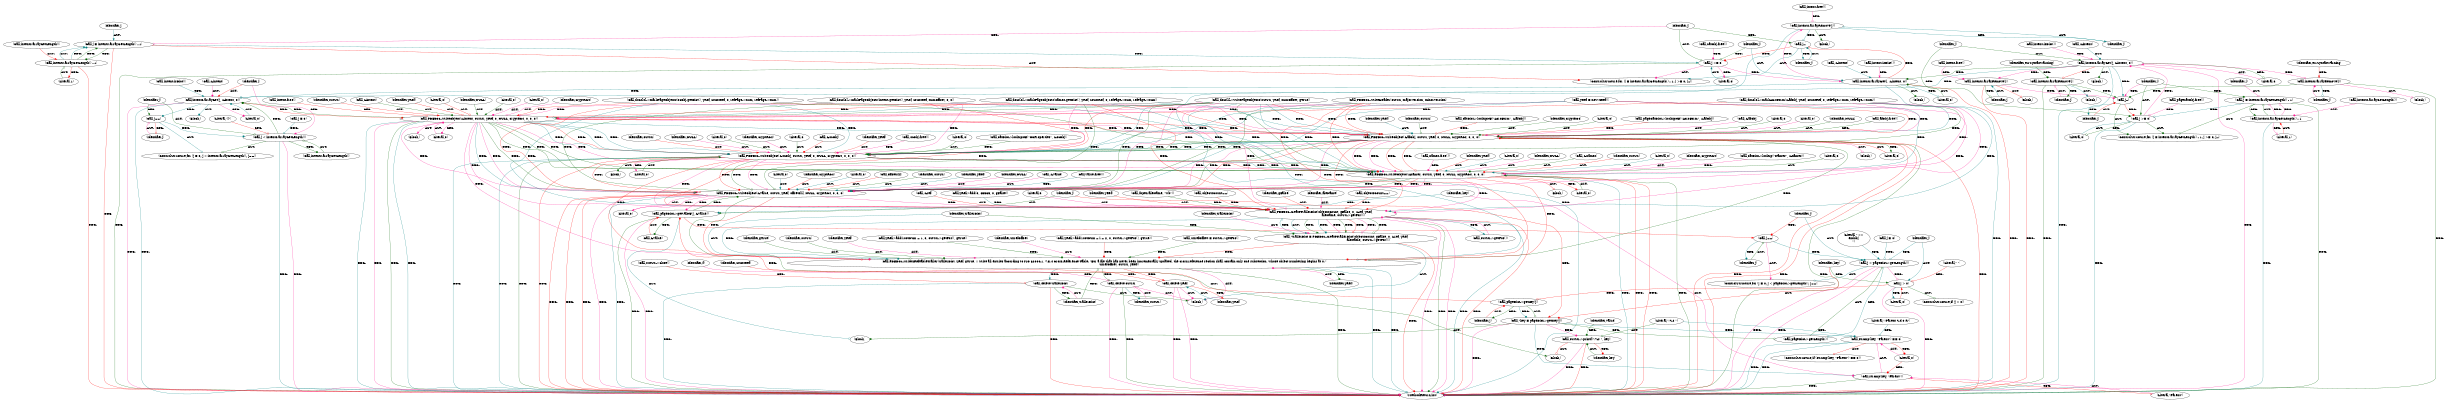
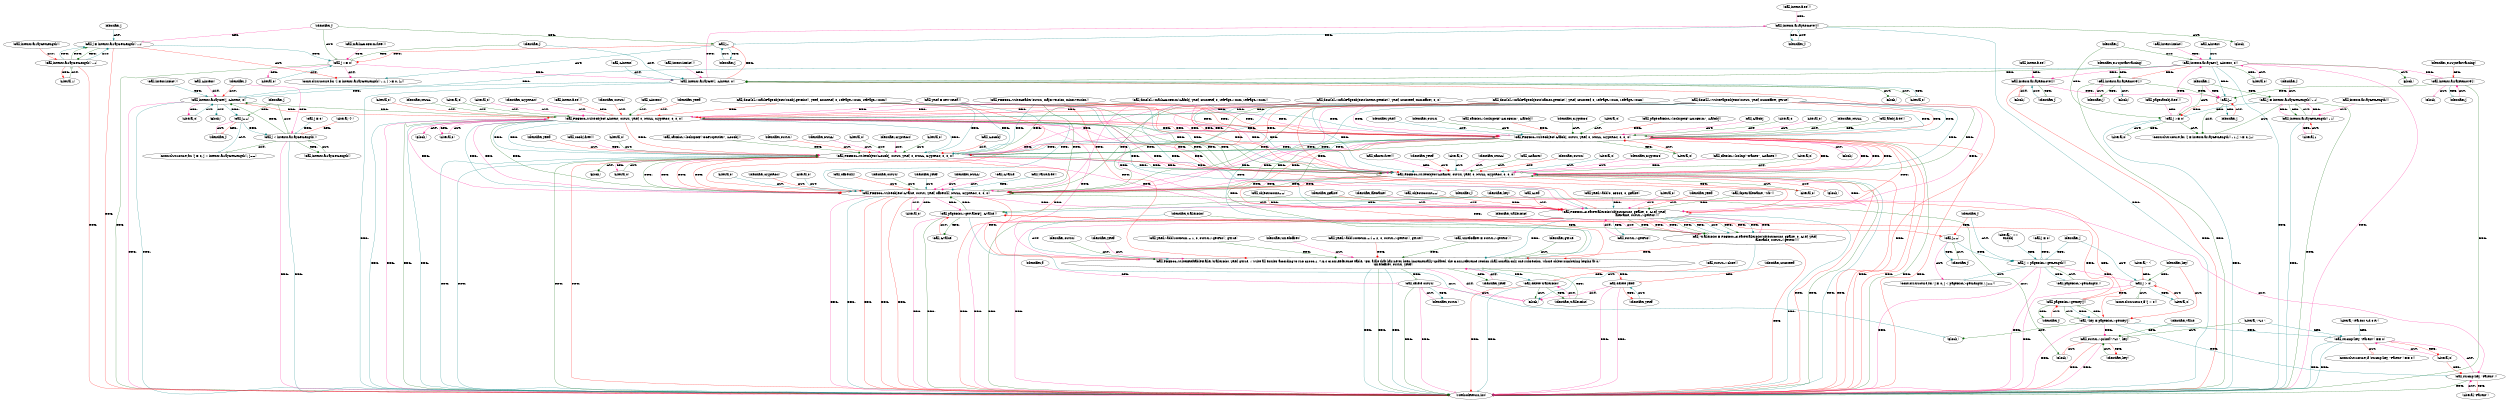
(1713, 44) -> (365, 44)
(1667, 336) -> (2090, 311)
